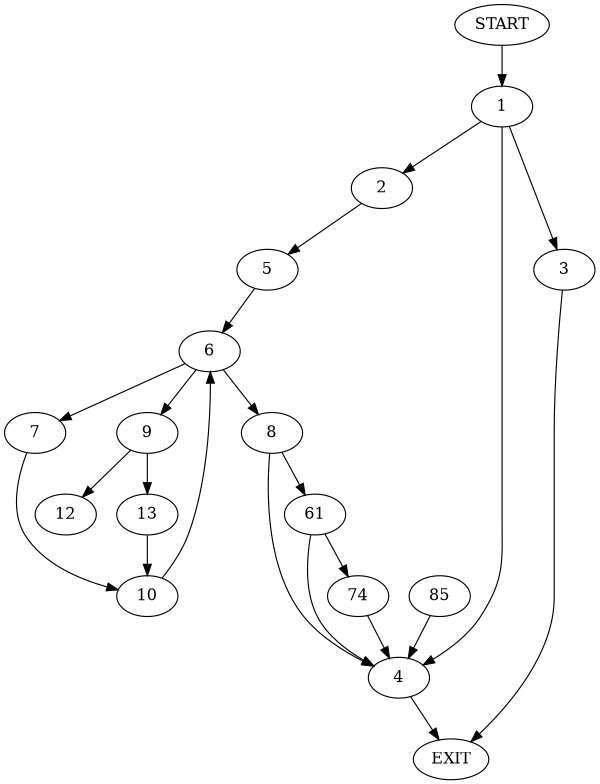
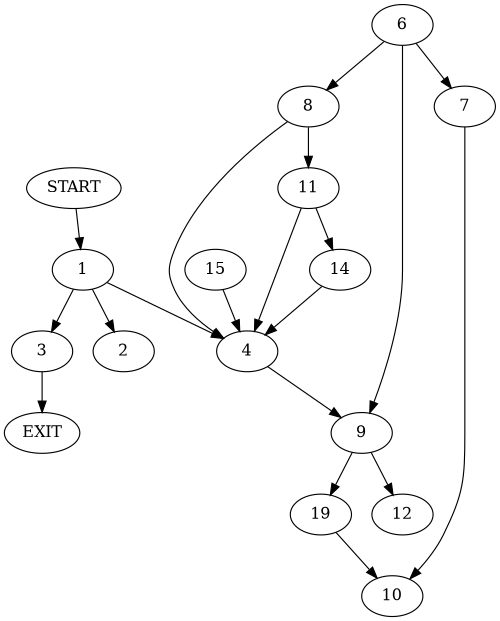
(267, 270) -> none
(202, 485) -> none
(147, 515) -> (321, 515)
(315, 515) -> (308, 188)
(358, 596) -> (340, 270)
(440, 596) -> (216, 270)
(422, 713) -> (300, 389)
